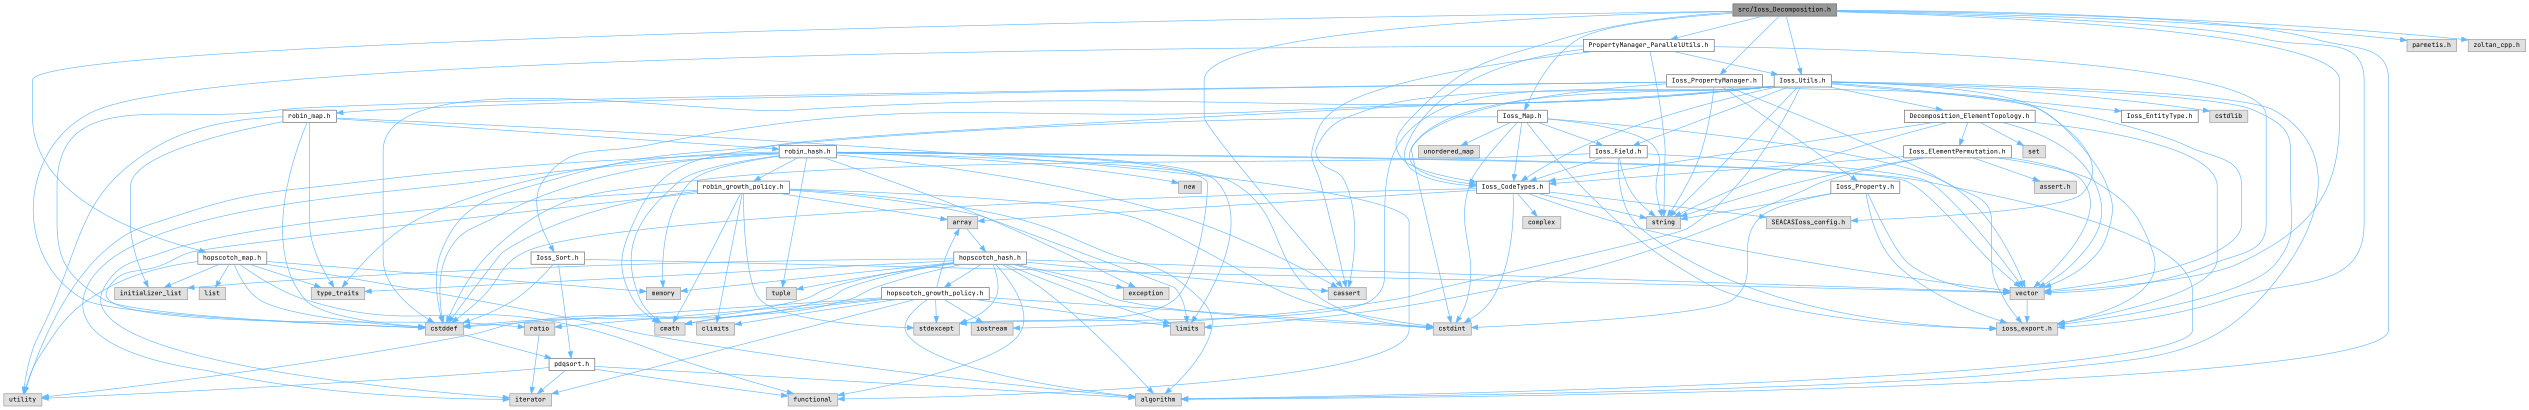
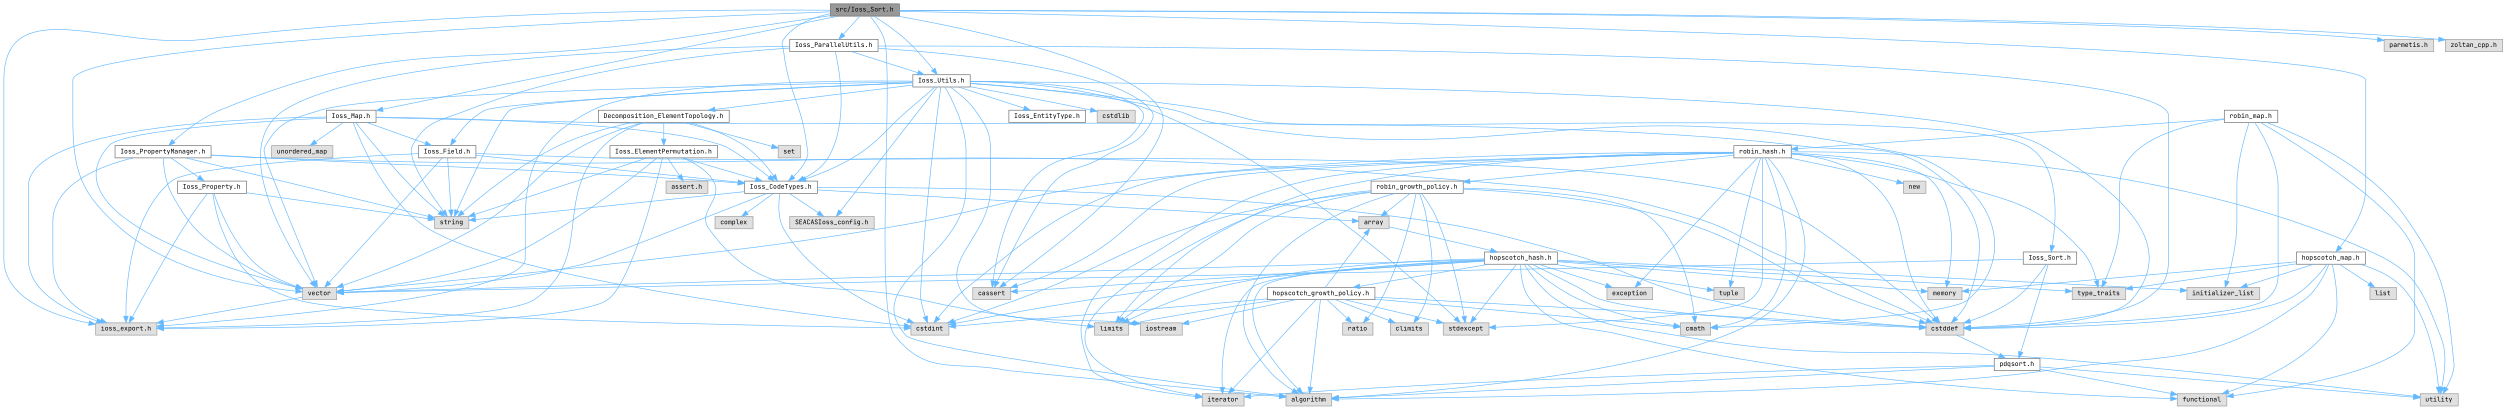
(1785, 10) -> (865, 10)
(1649, 45) -> (834, 45)
(1005, 93) -> none
(536, 361) -> (1314, 273)
